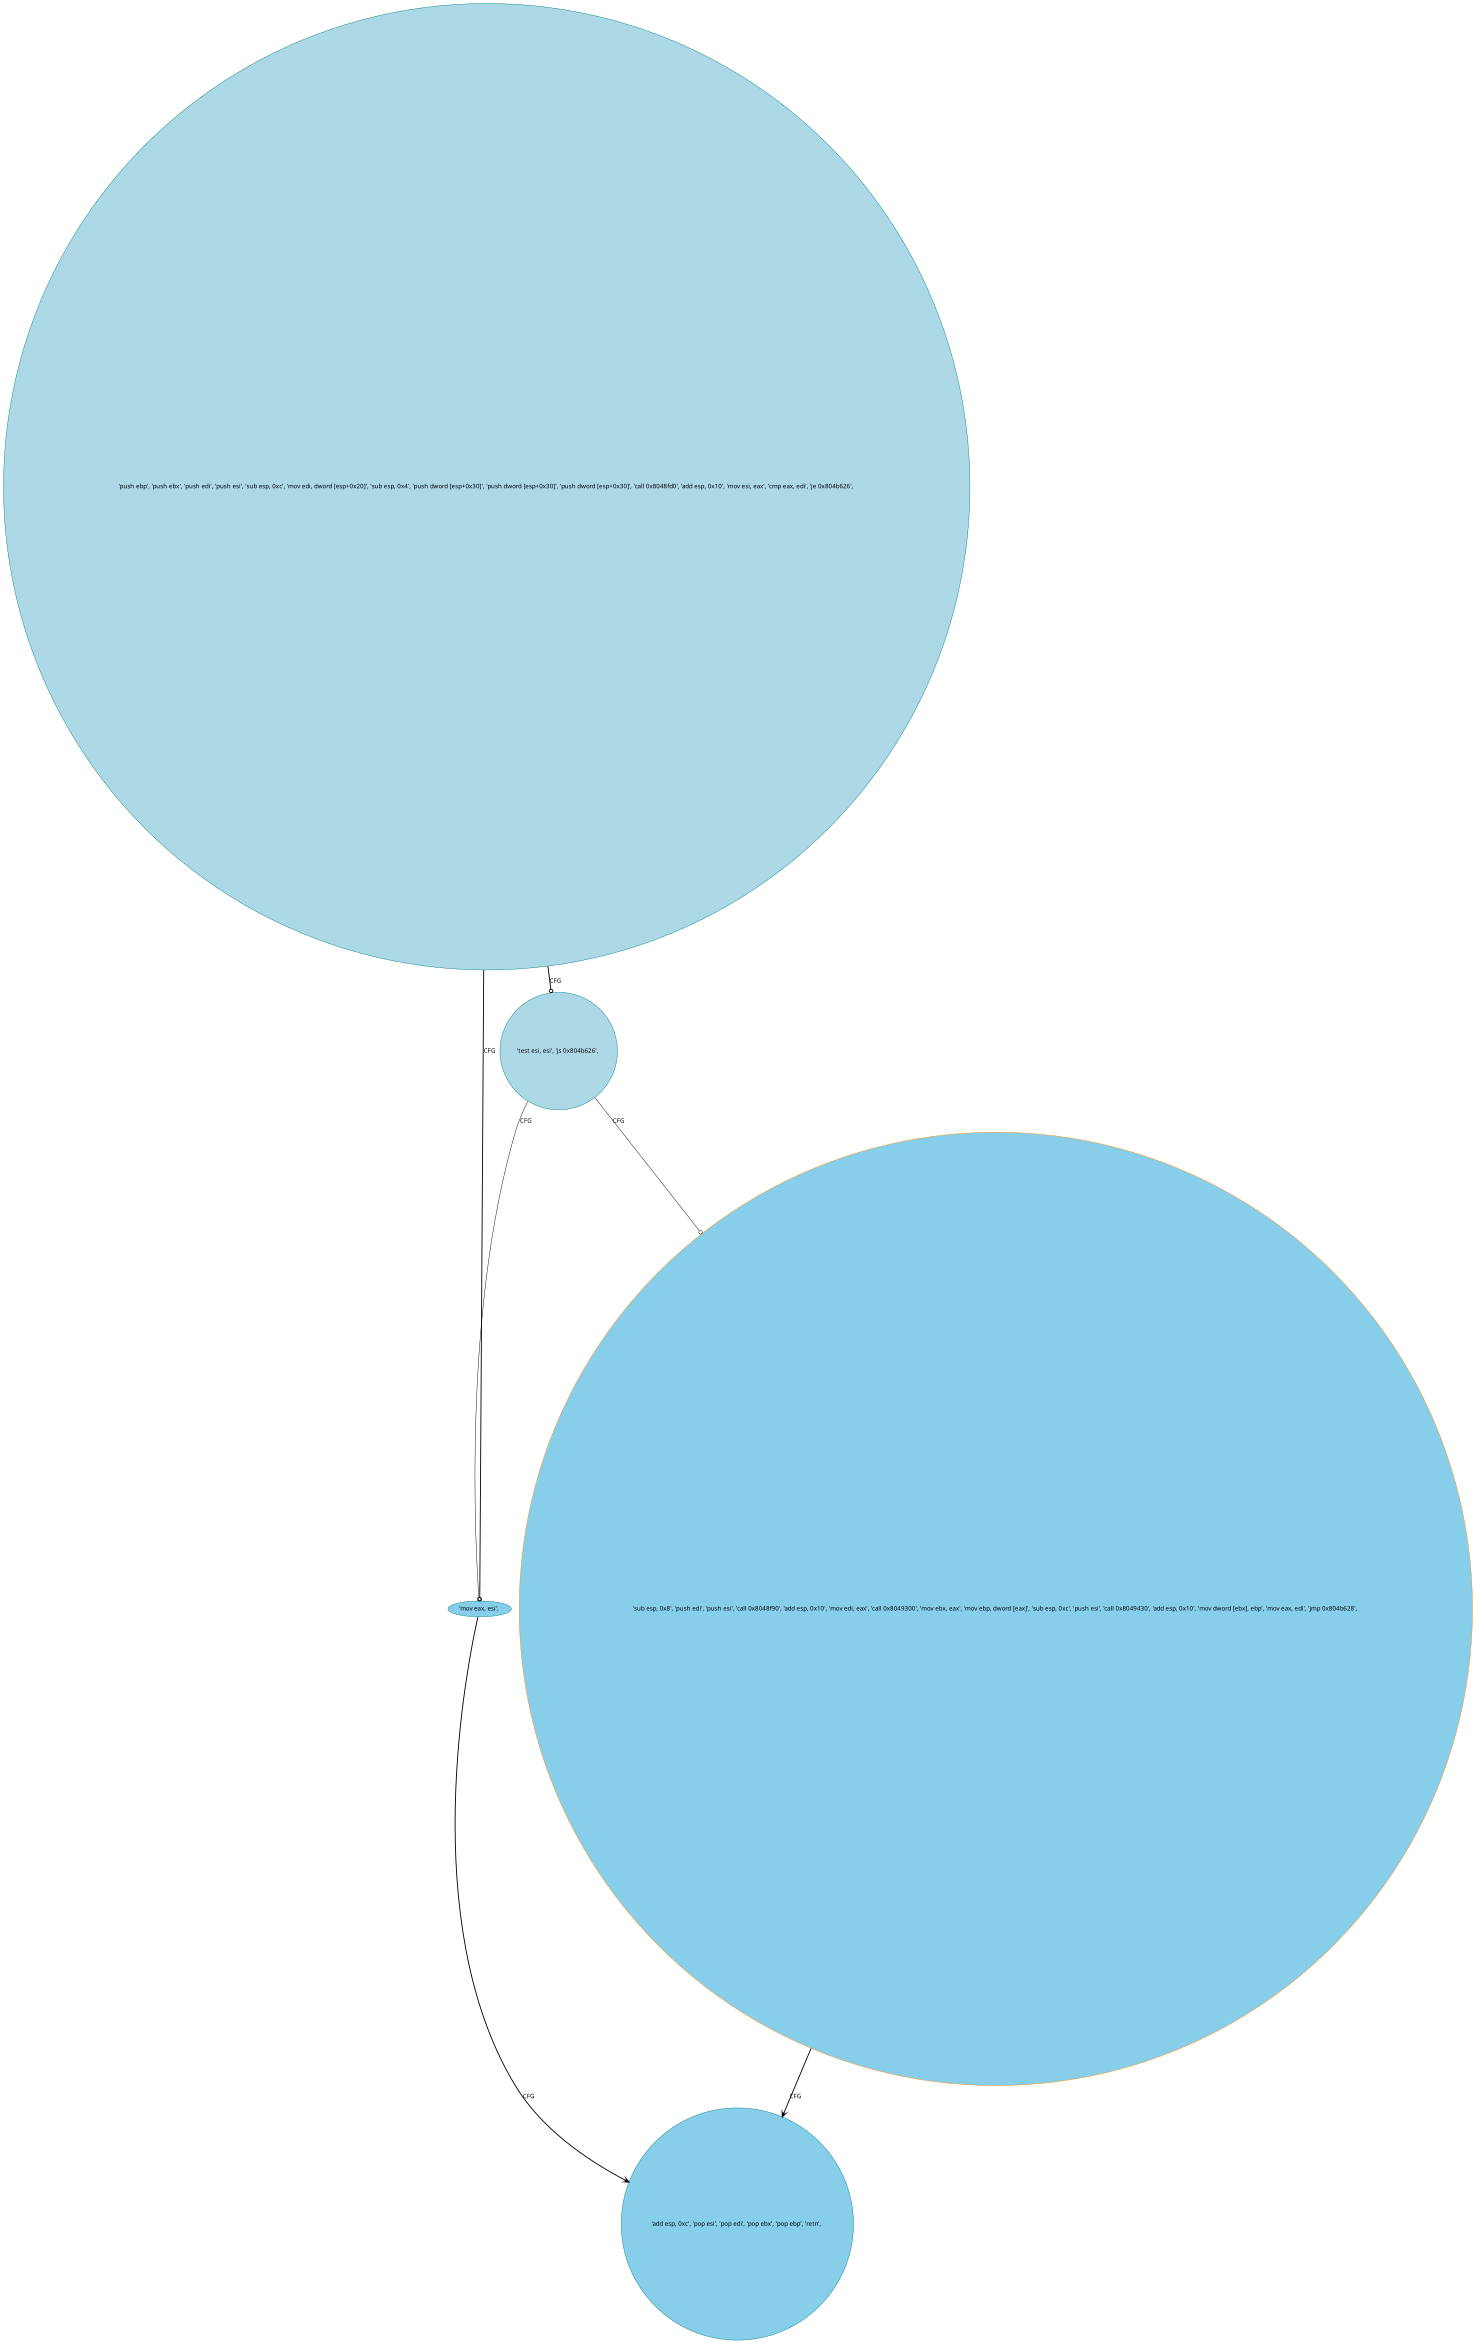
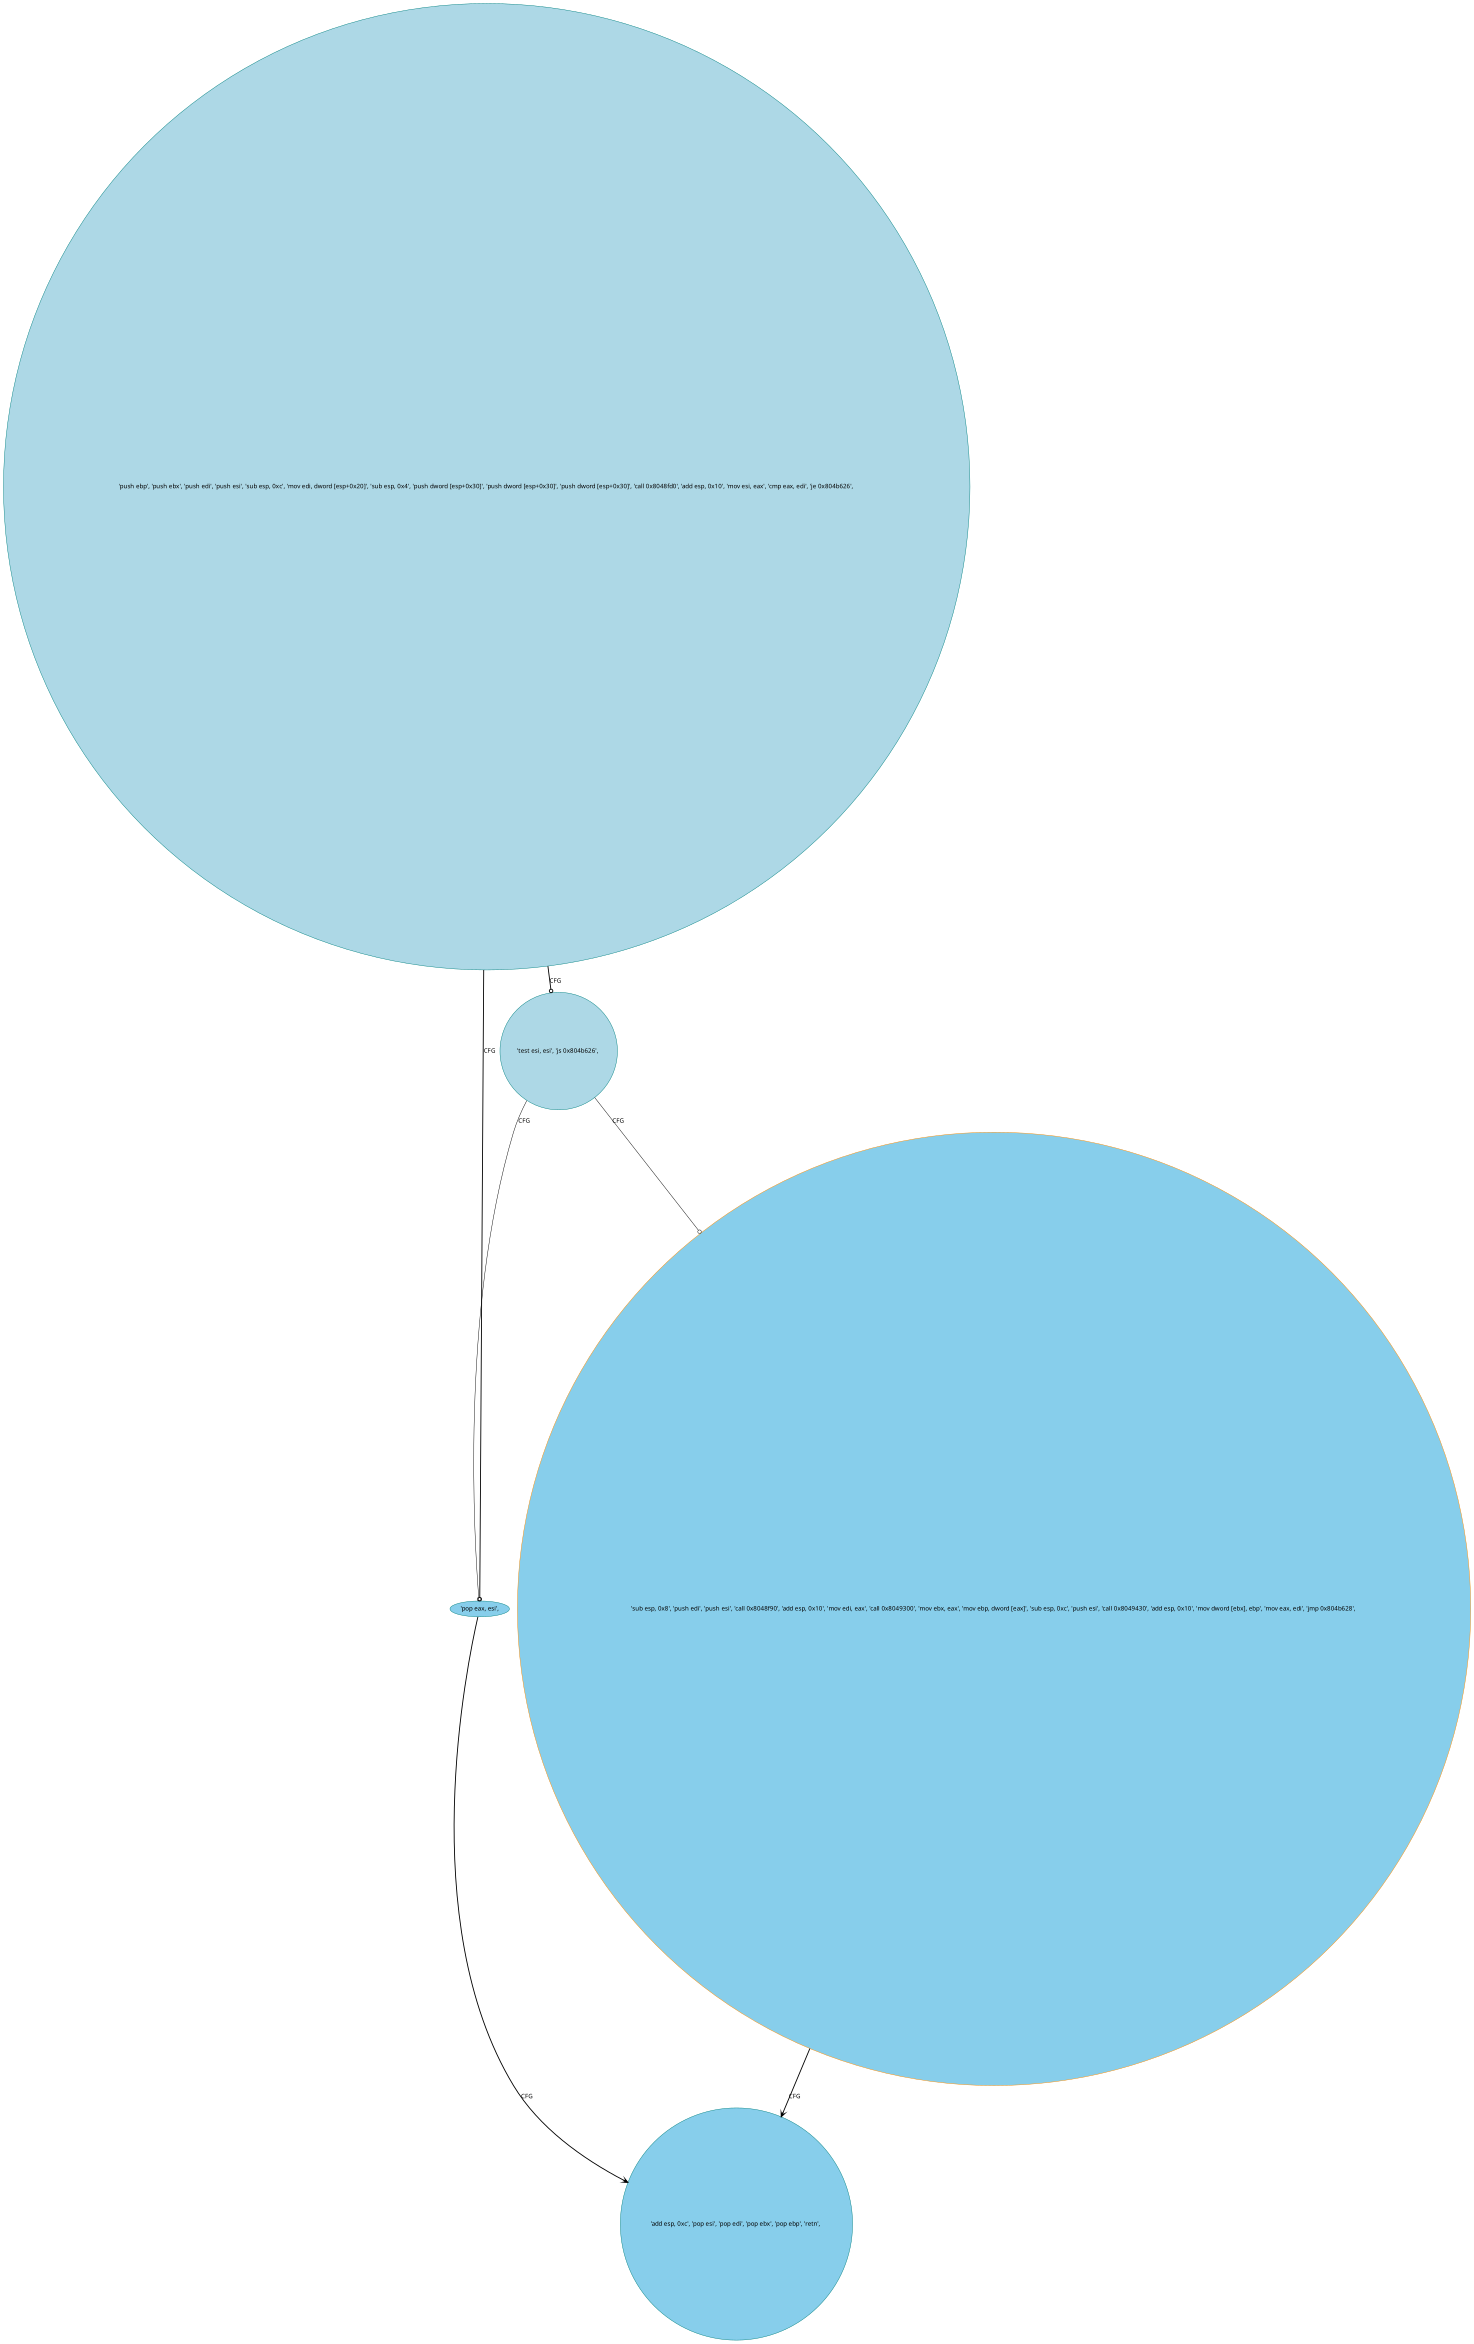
(480, 1609) -> (480, 1609)
